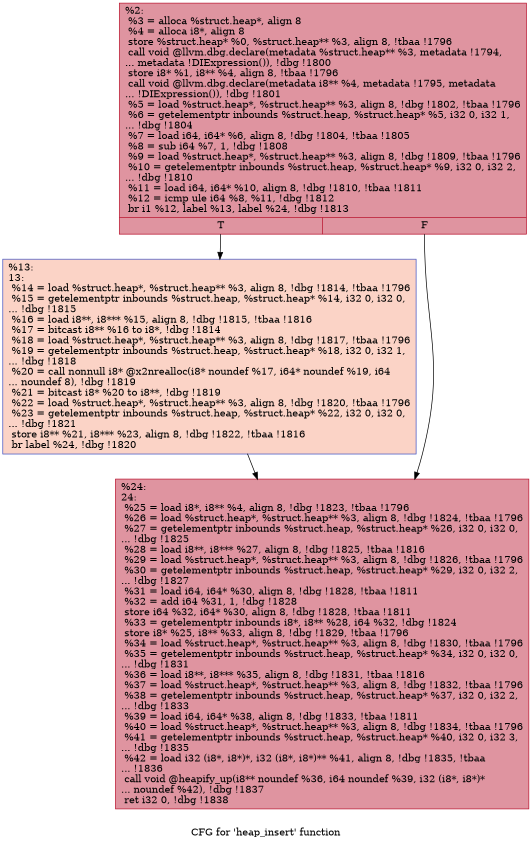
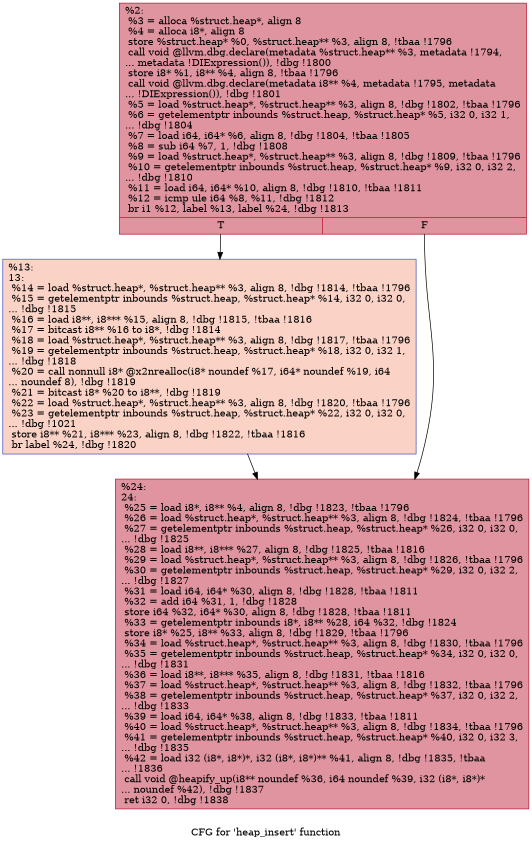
(42, 424) -> (42, 424)
